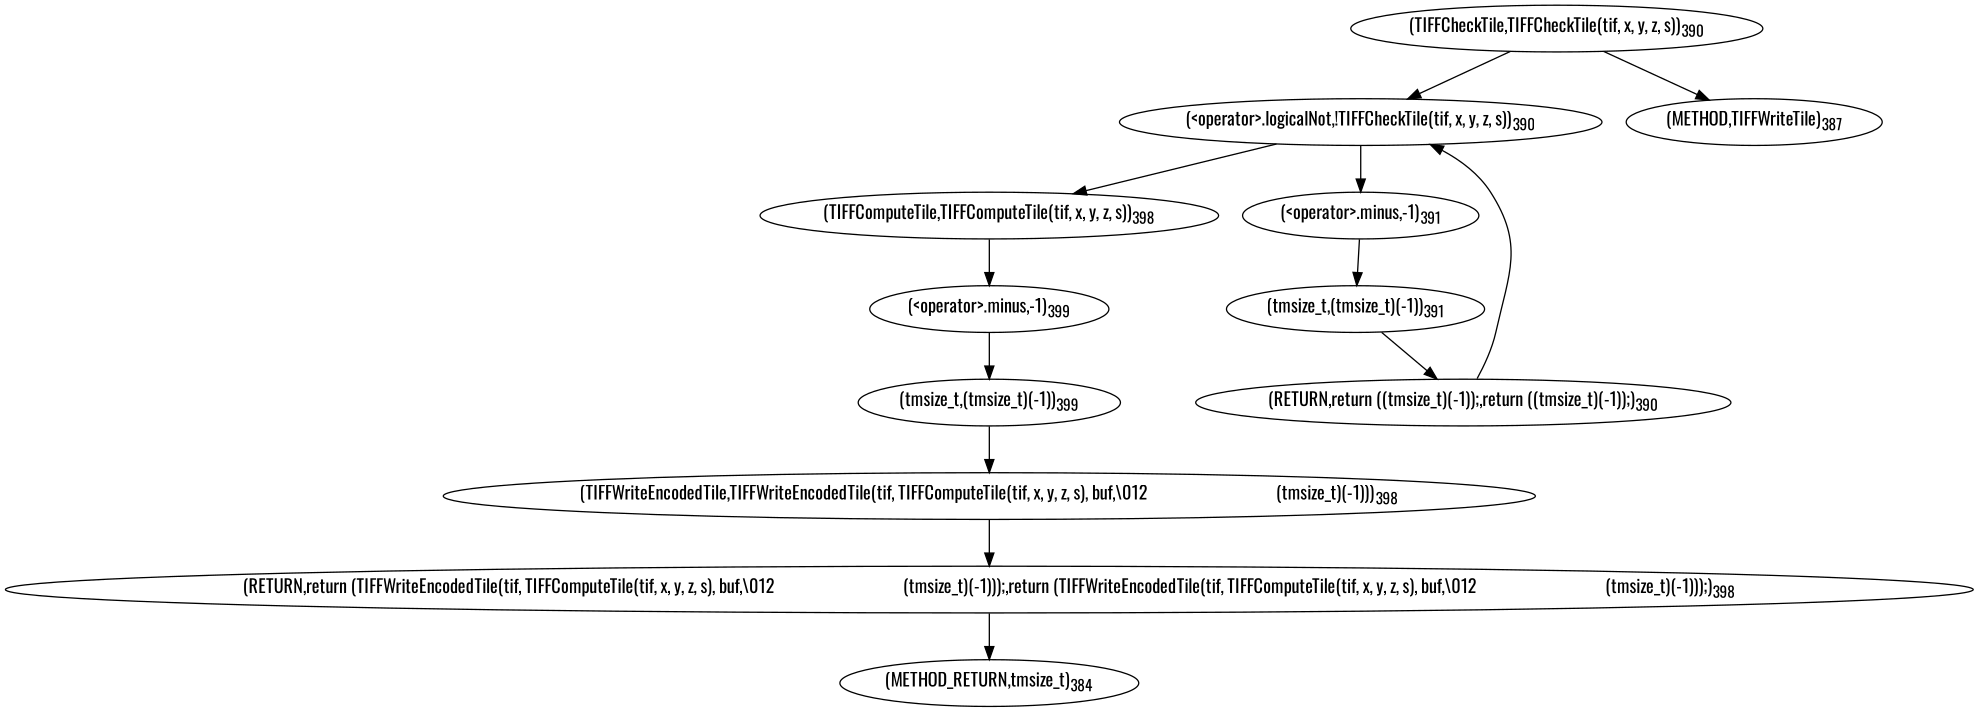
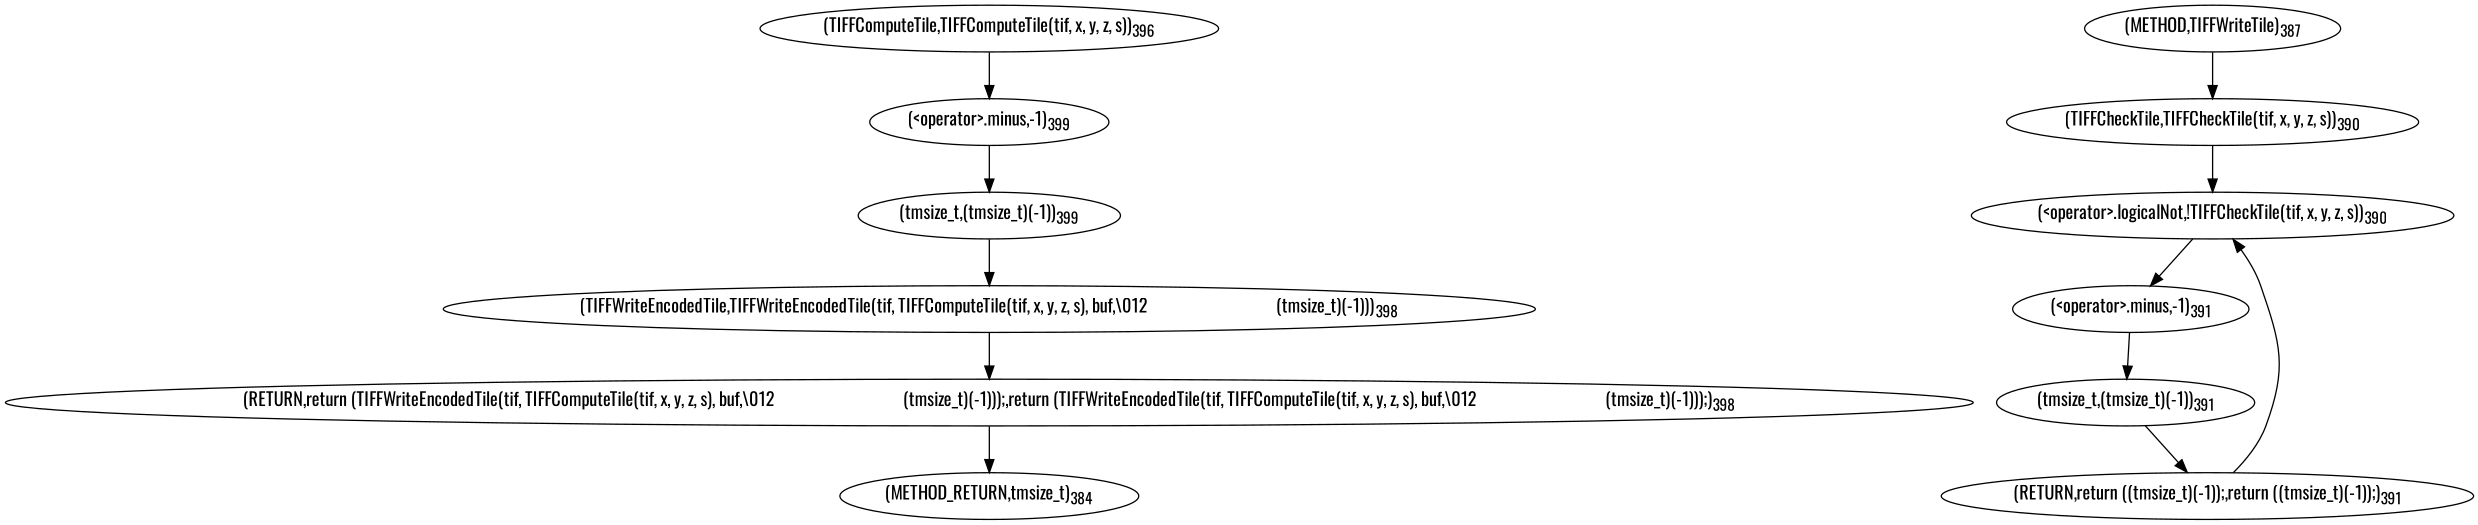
(1650, 73) -> (2213, 69)
(1181, 167) -> none
(1144, 214) -> (1144, 27)
(1647, 401) -> (2391, 494)
